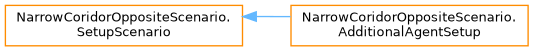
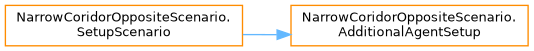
(274, 17) -> (260, 35)
